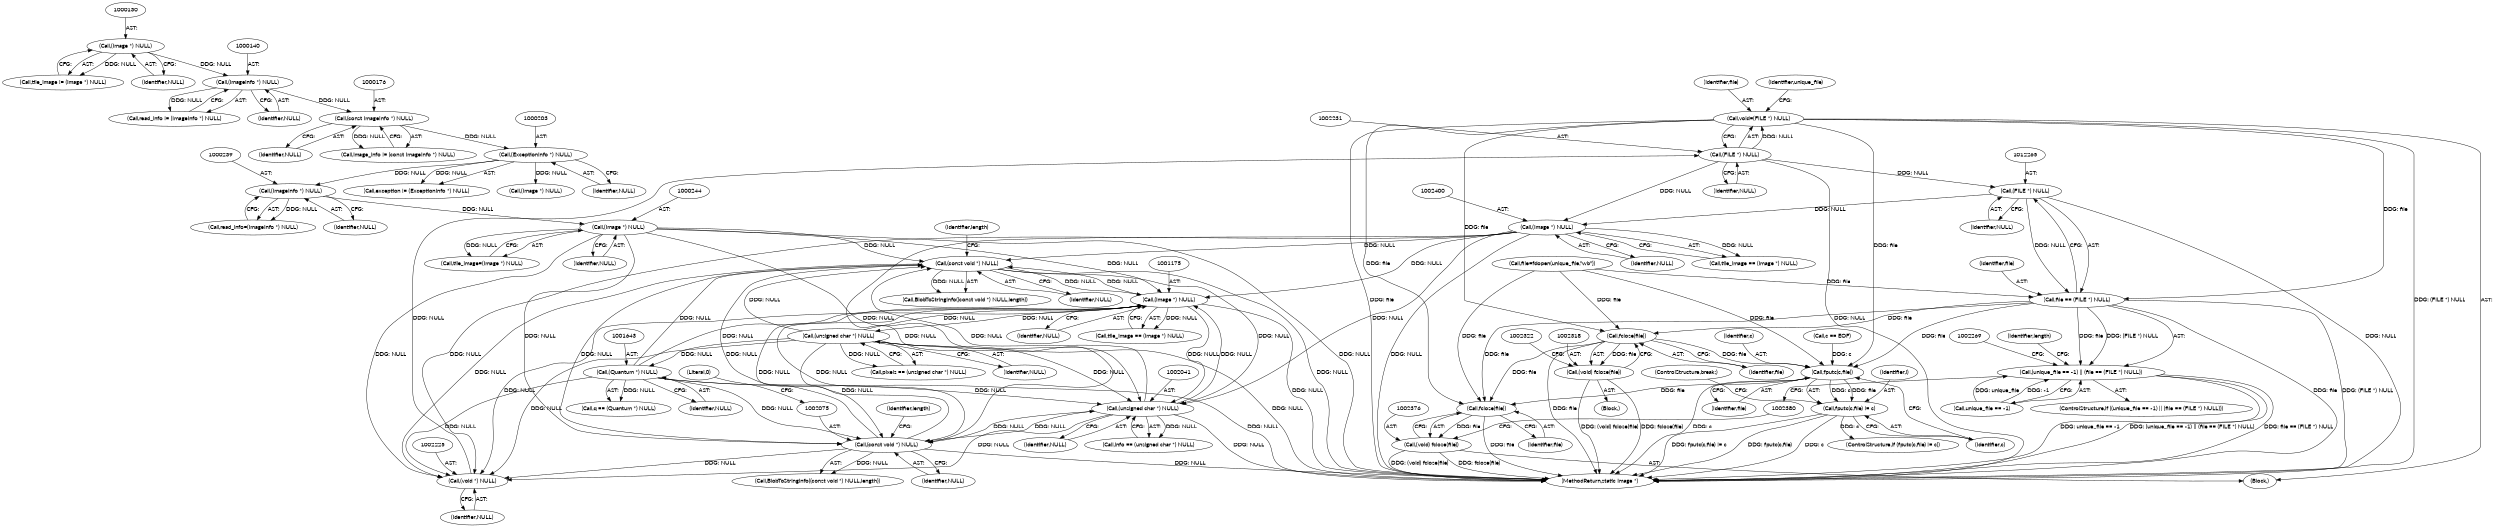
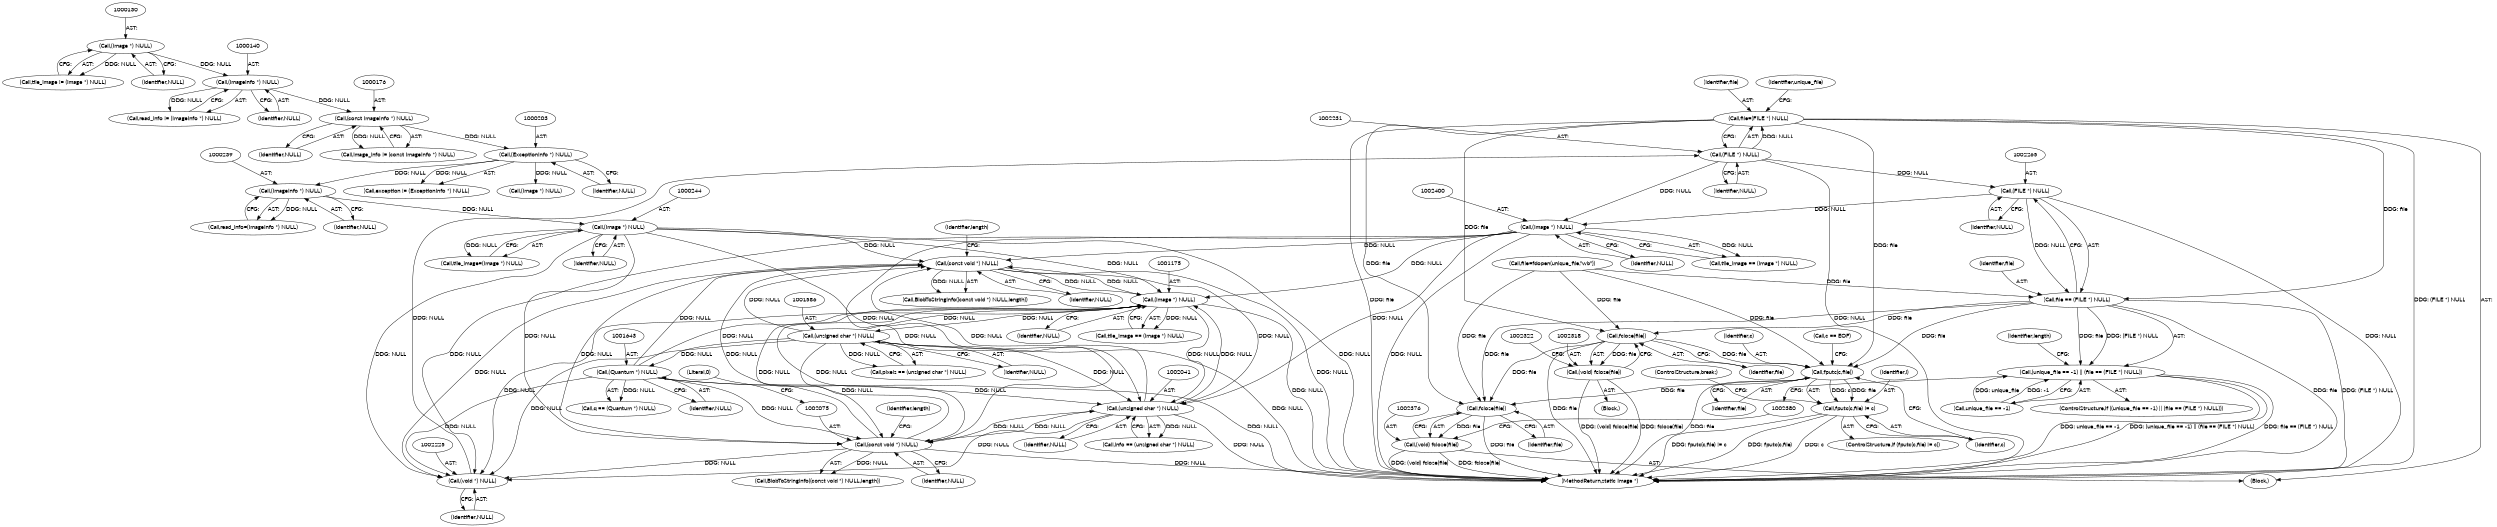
(1759, 119) -> (1759, 119)
(2025, 155) -> (2025, 155)
none -> (804, 300)
(1969, 336) -> none
(1842, 354) -> (1842, 354)
(1702, 427) -> (1702, 427)
(1850, 427) -> (1850, 427)
